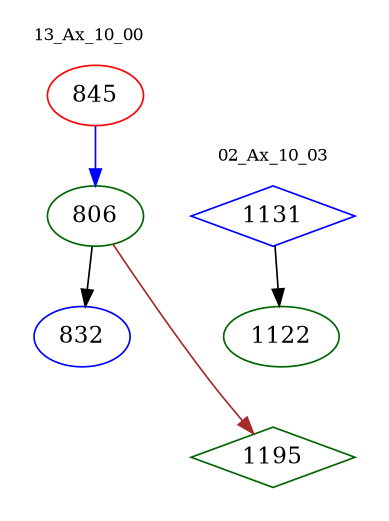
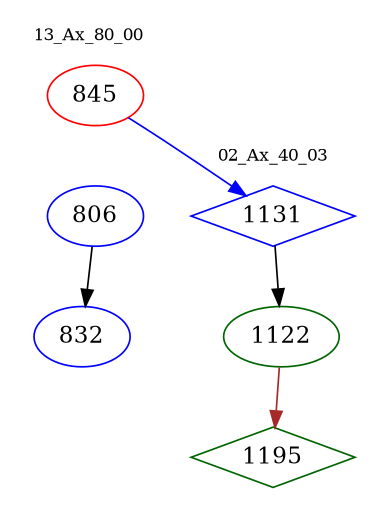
(89, 36) -> (89, 36)
(95, 148) -> (188, 157)
(273, 157) -> (273, 157)
(95, 216) -> (95, 216)
(188, 352) -> (278, 389)
